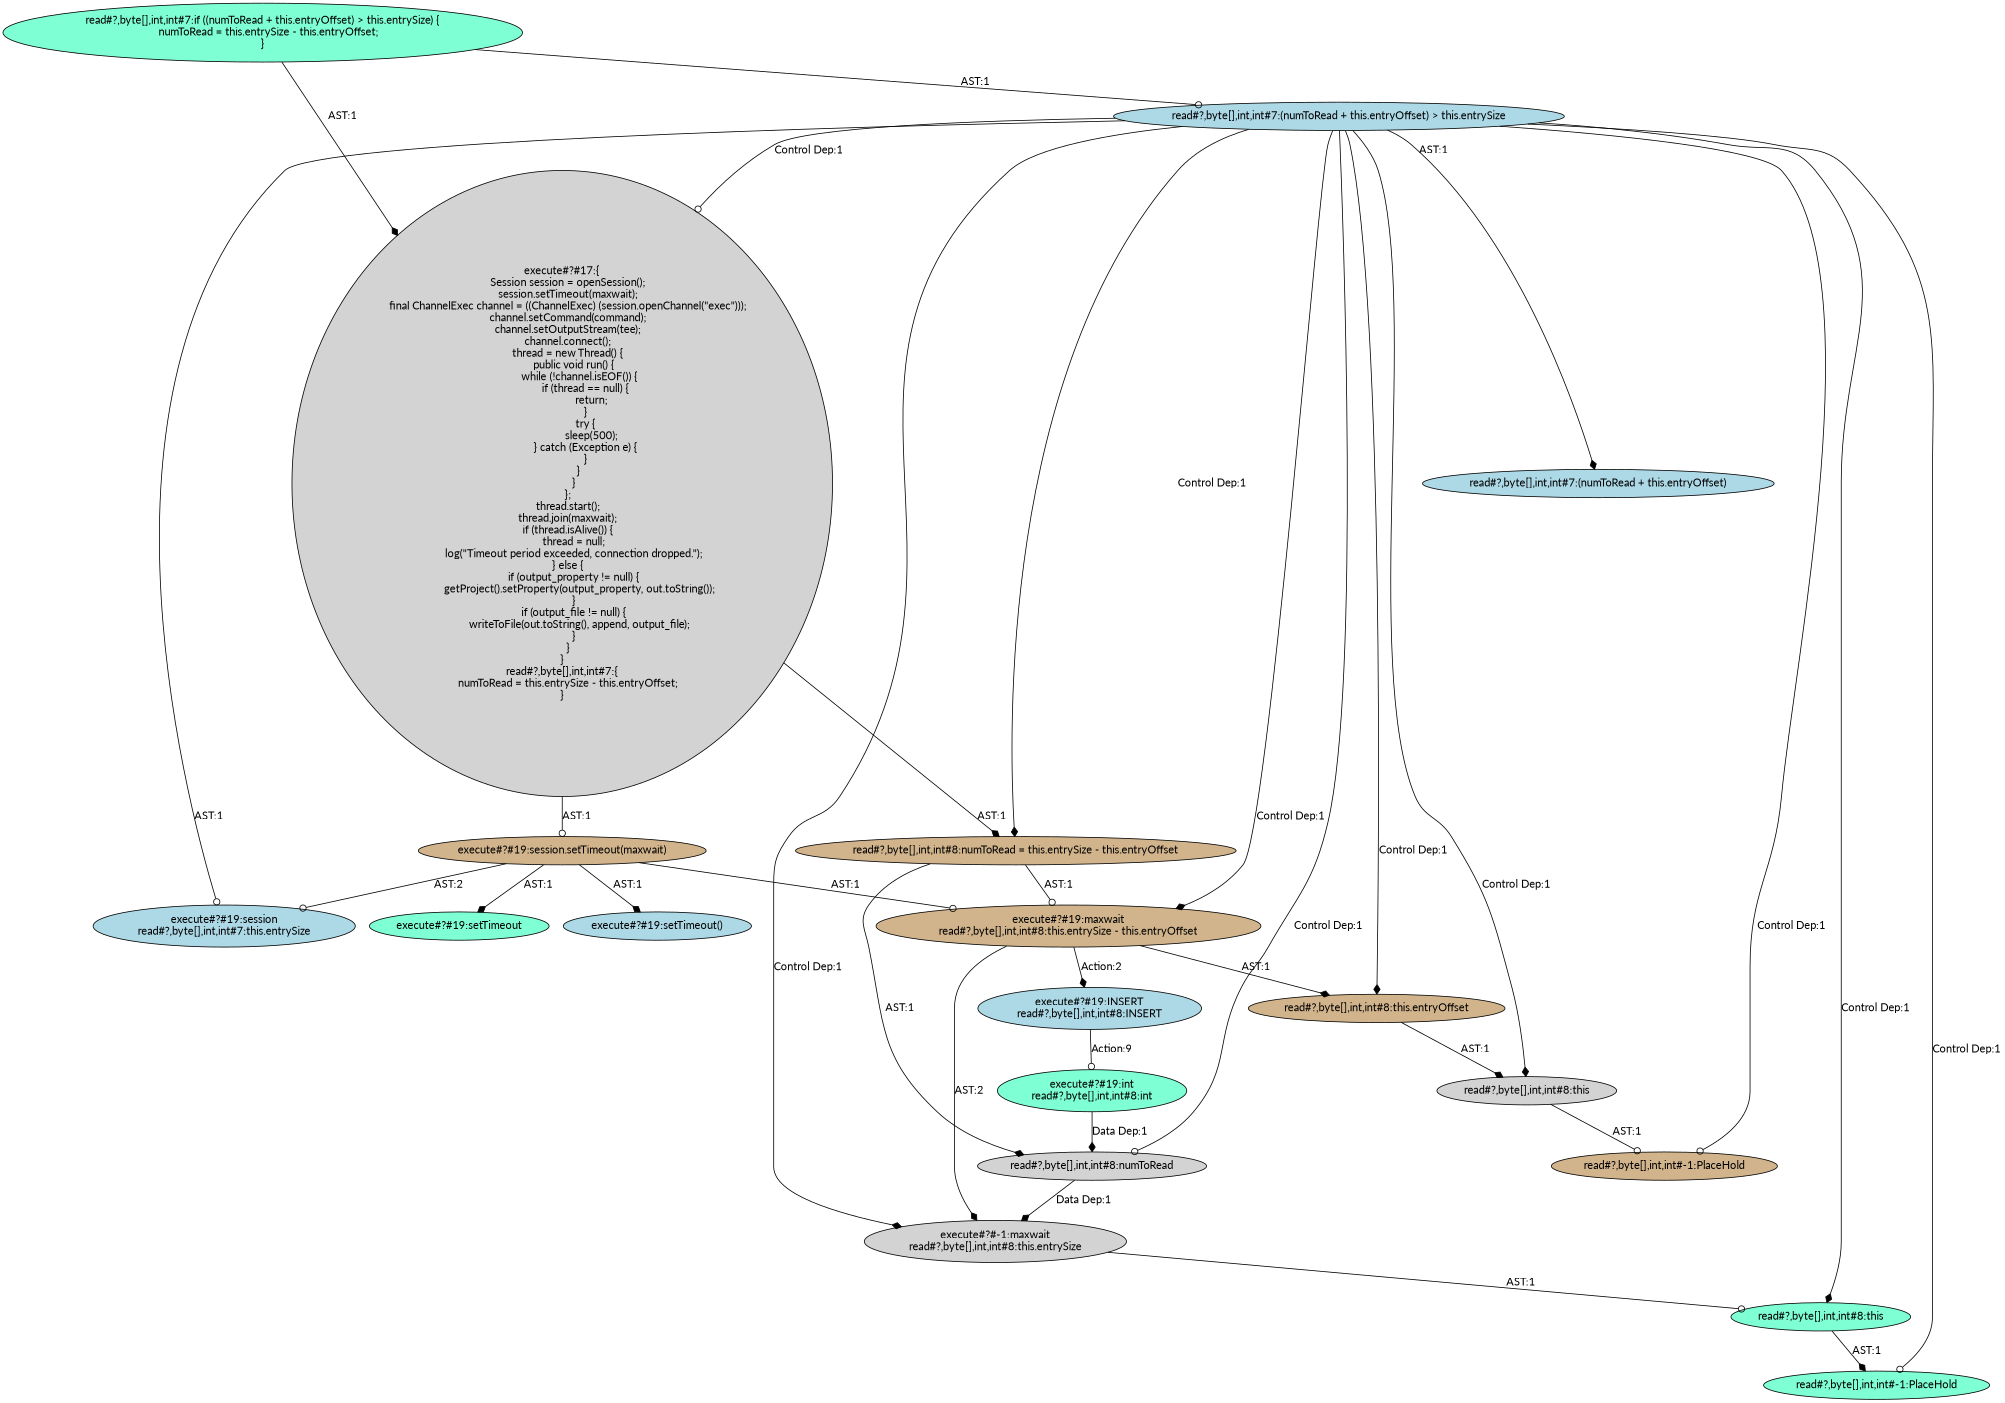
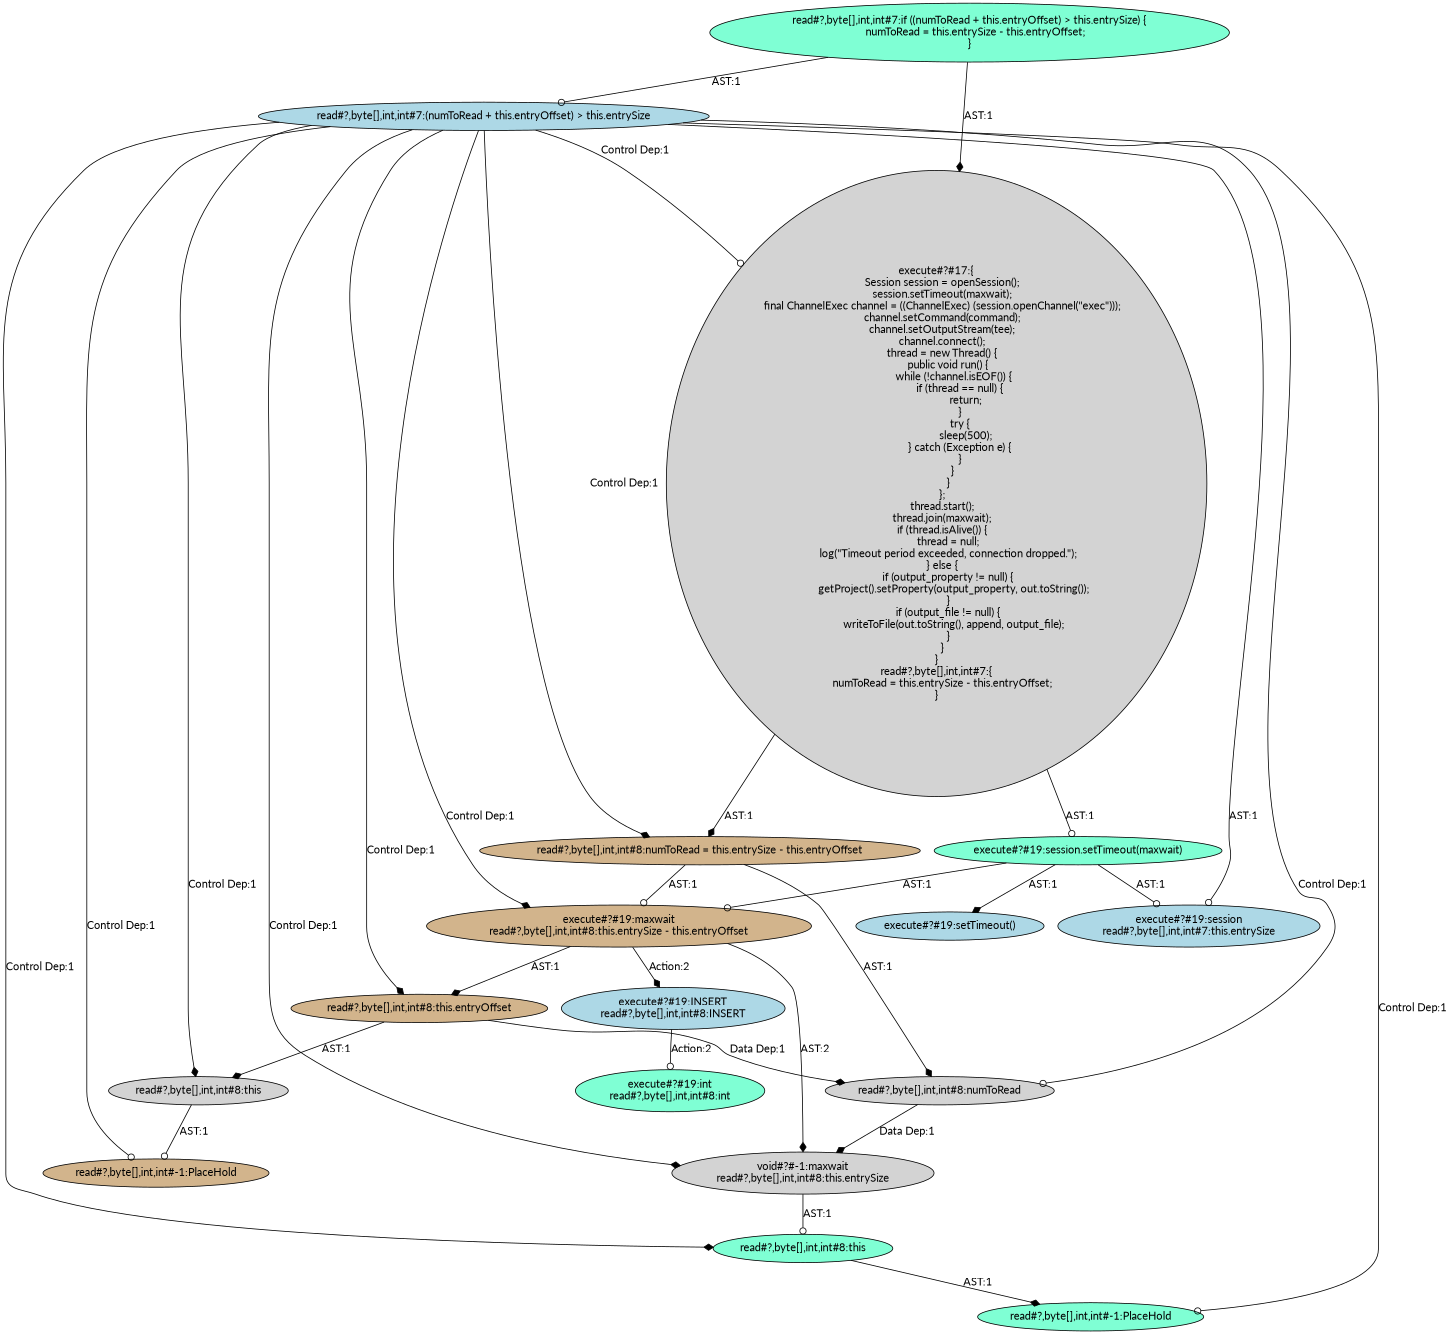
(1598, 483) -> none
(562, 851) -> (1078, 851)
(449, 885) -> (1151, 885)
(459, 926) -> none
(1112, 1050) -> (691, 1050)
(1092, 1127) -> (666, 1033)
(995, 1241) -> (803, 1173)
